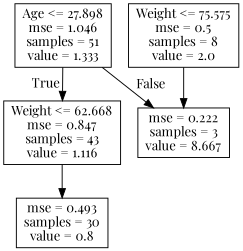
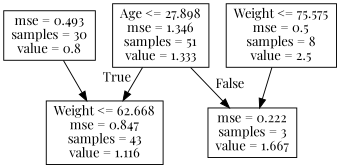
(63, 36) -> (161, 36)
(184, 36) -> (281, 36)
(184, 133) -> (252, 133)
(62, 176) -> (73, 77)
